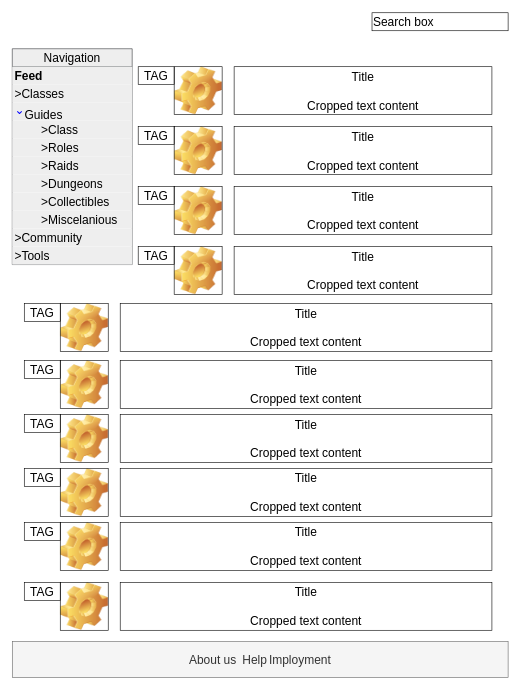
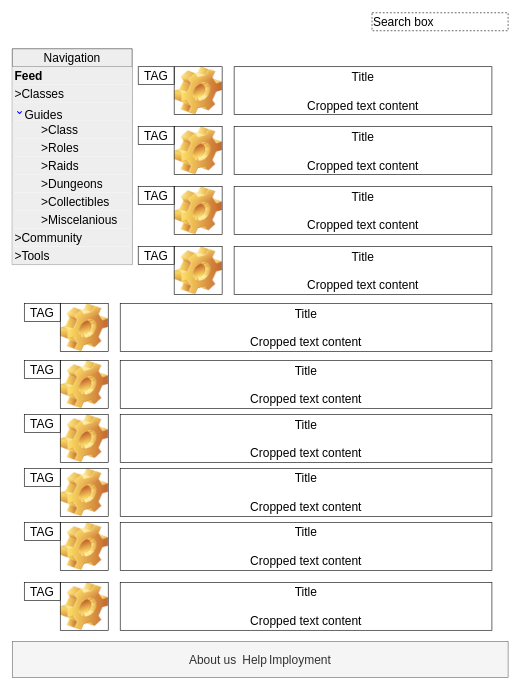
(440, 21) -> (440, 21)
